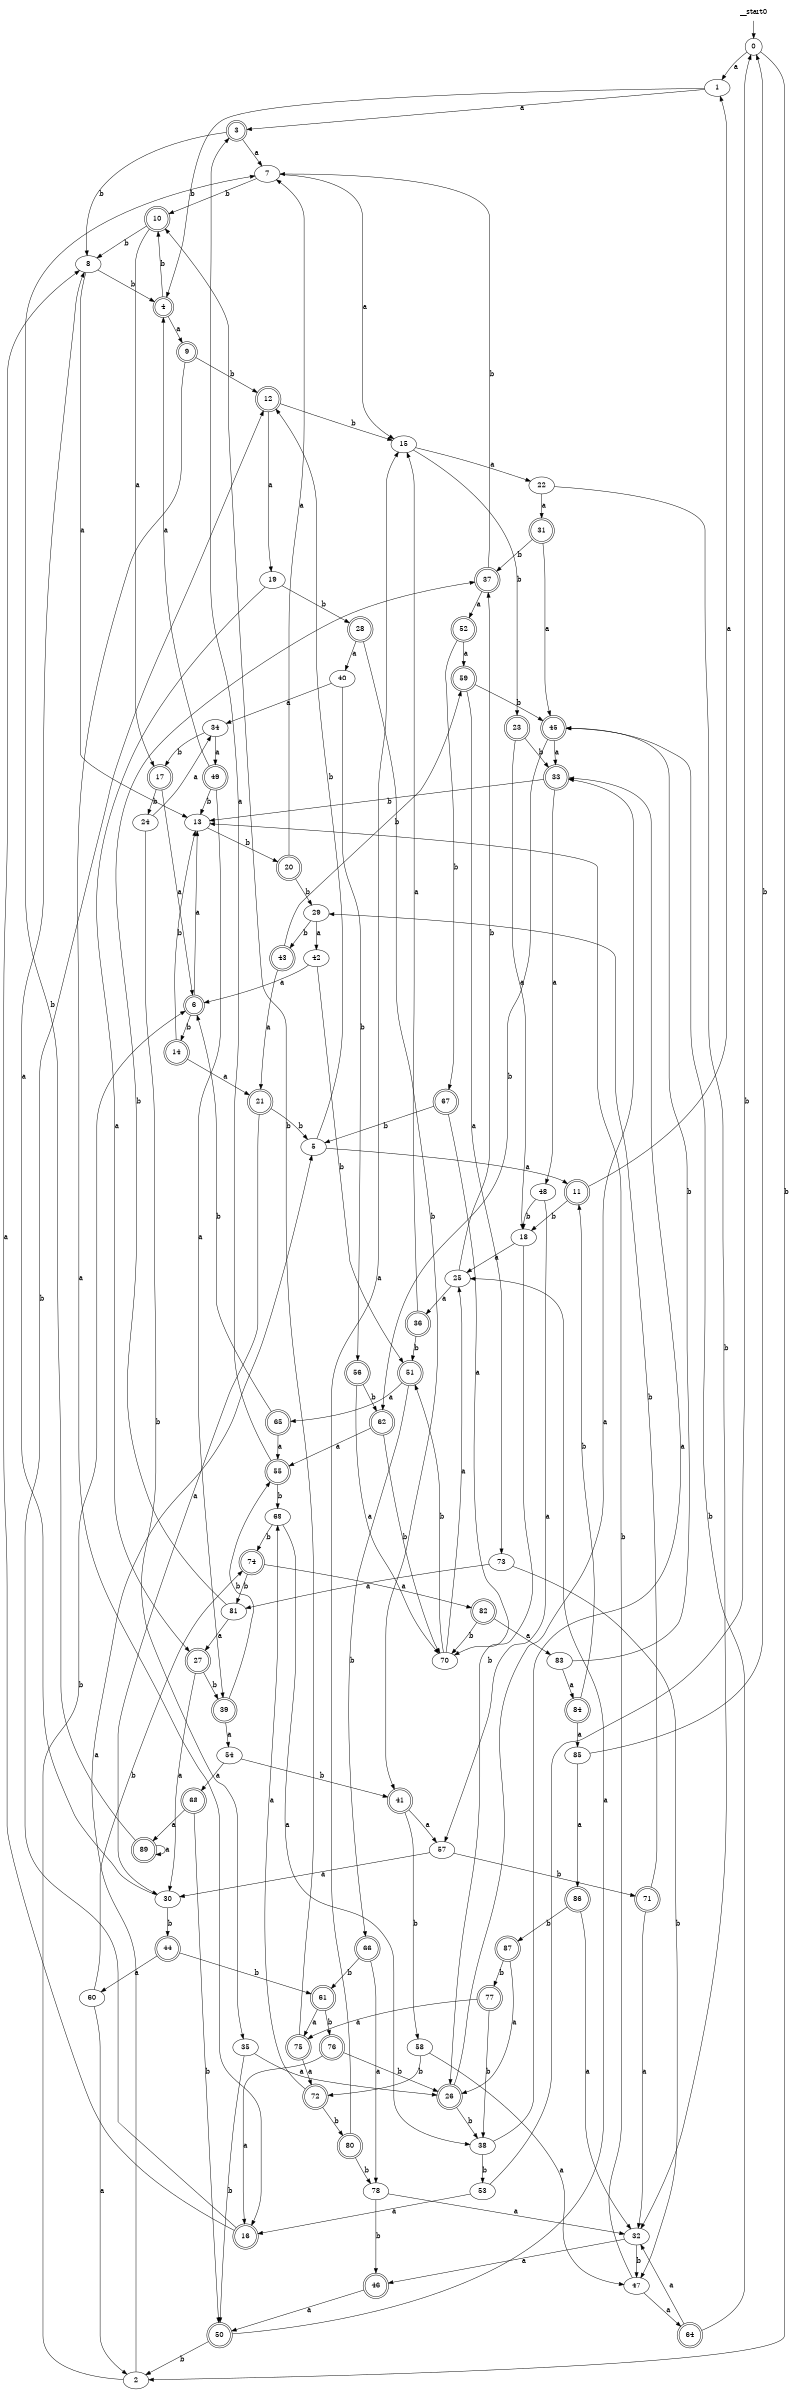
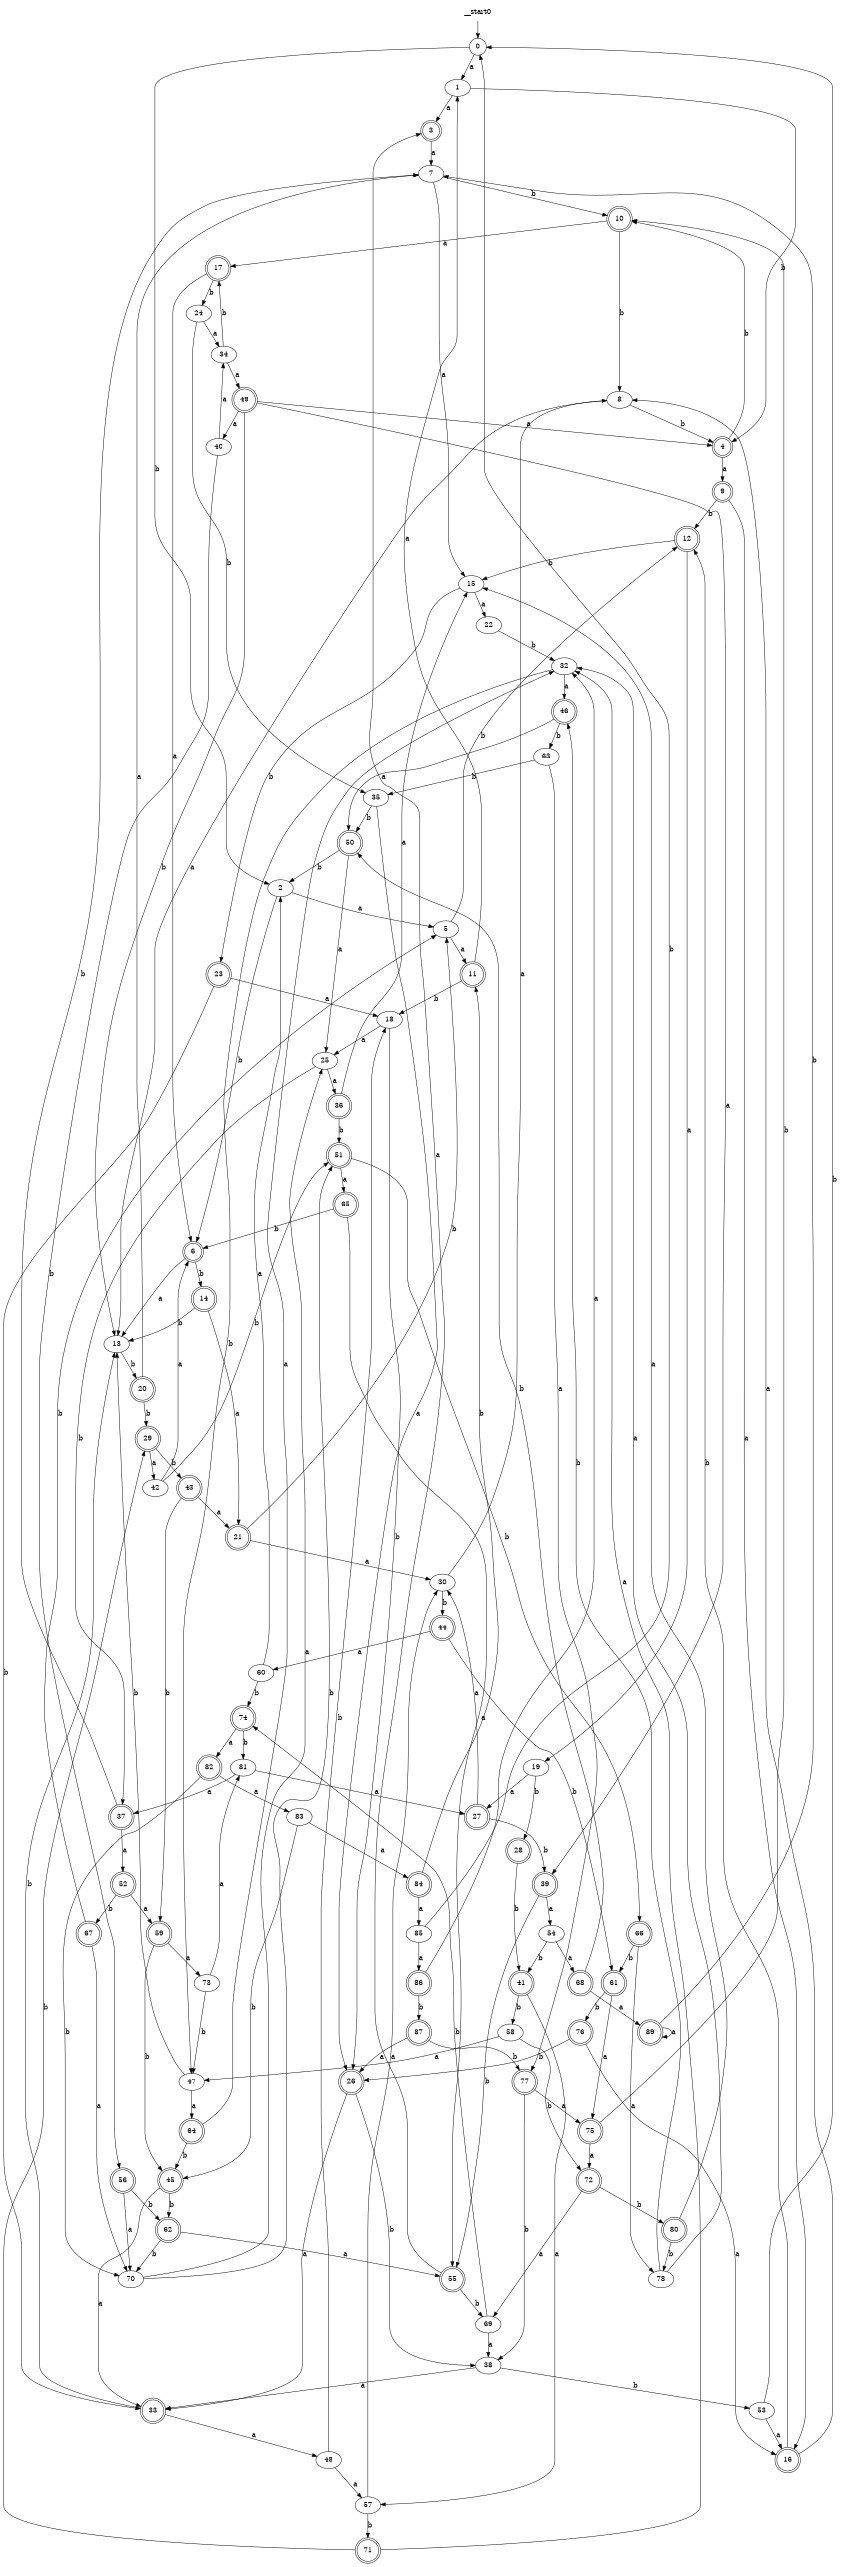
(129, 164) -> none
(542, 531) -> none
(352, 654) -> (232, 423)
none -> (546, 757)
(316, 913) -> (148, 1439)
(139, 1102) -> (209, 1792)
